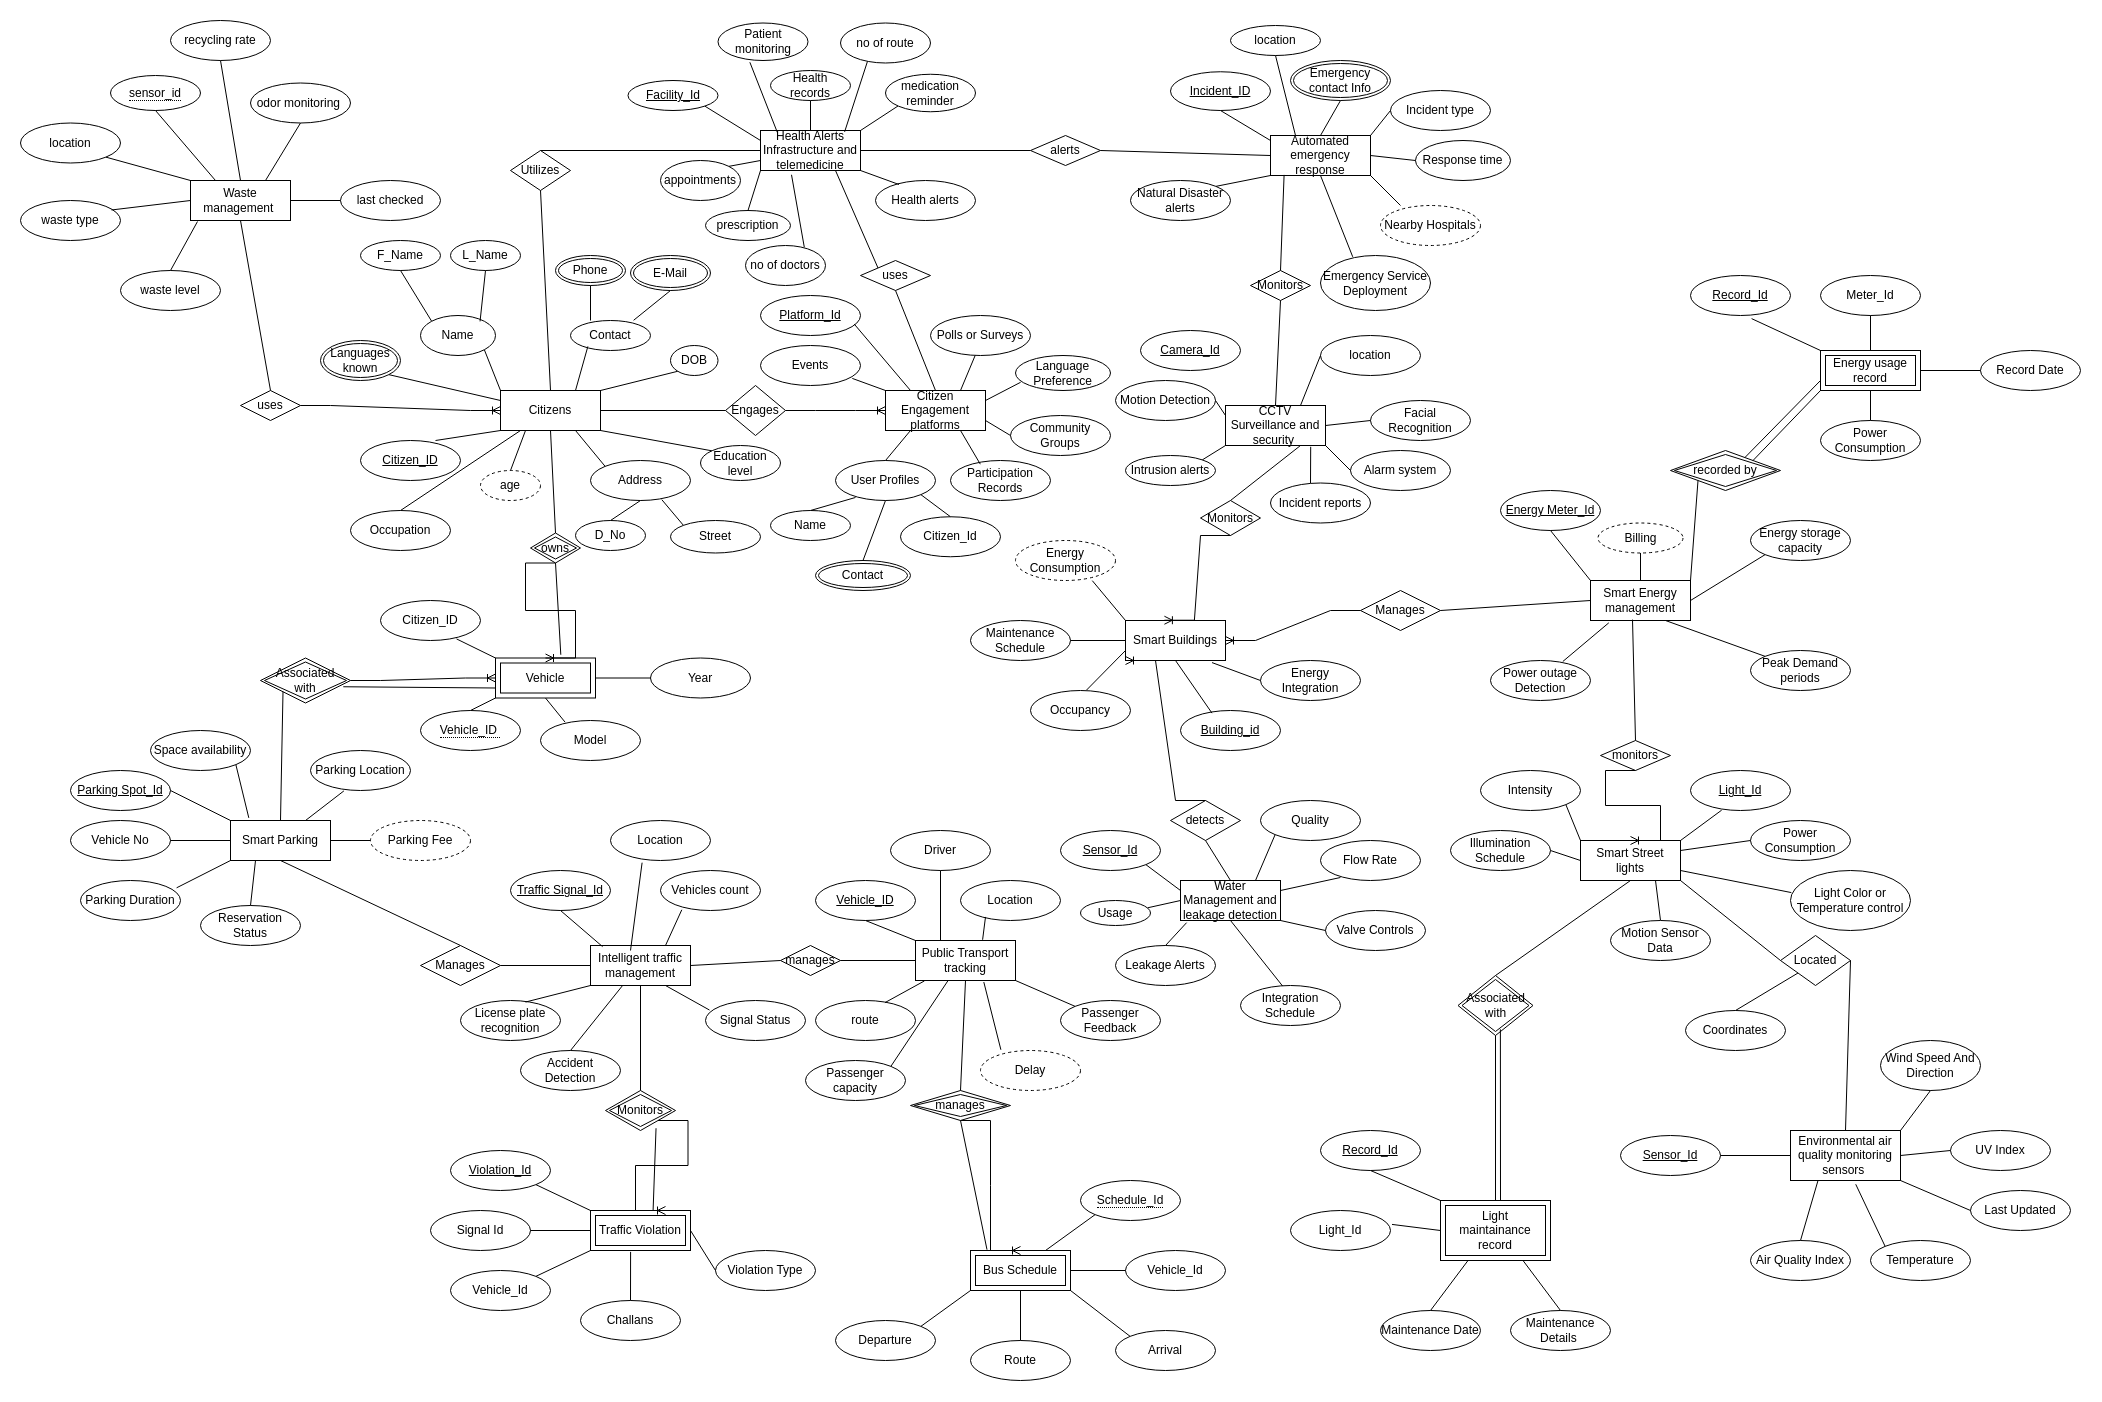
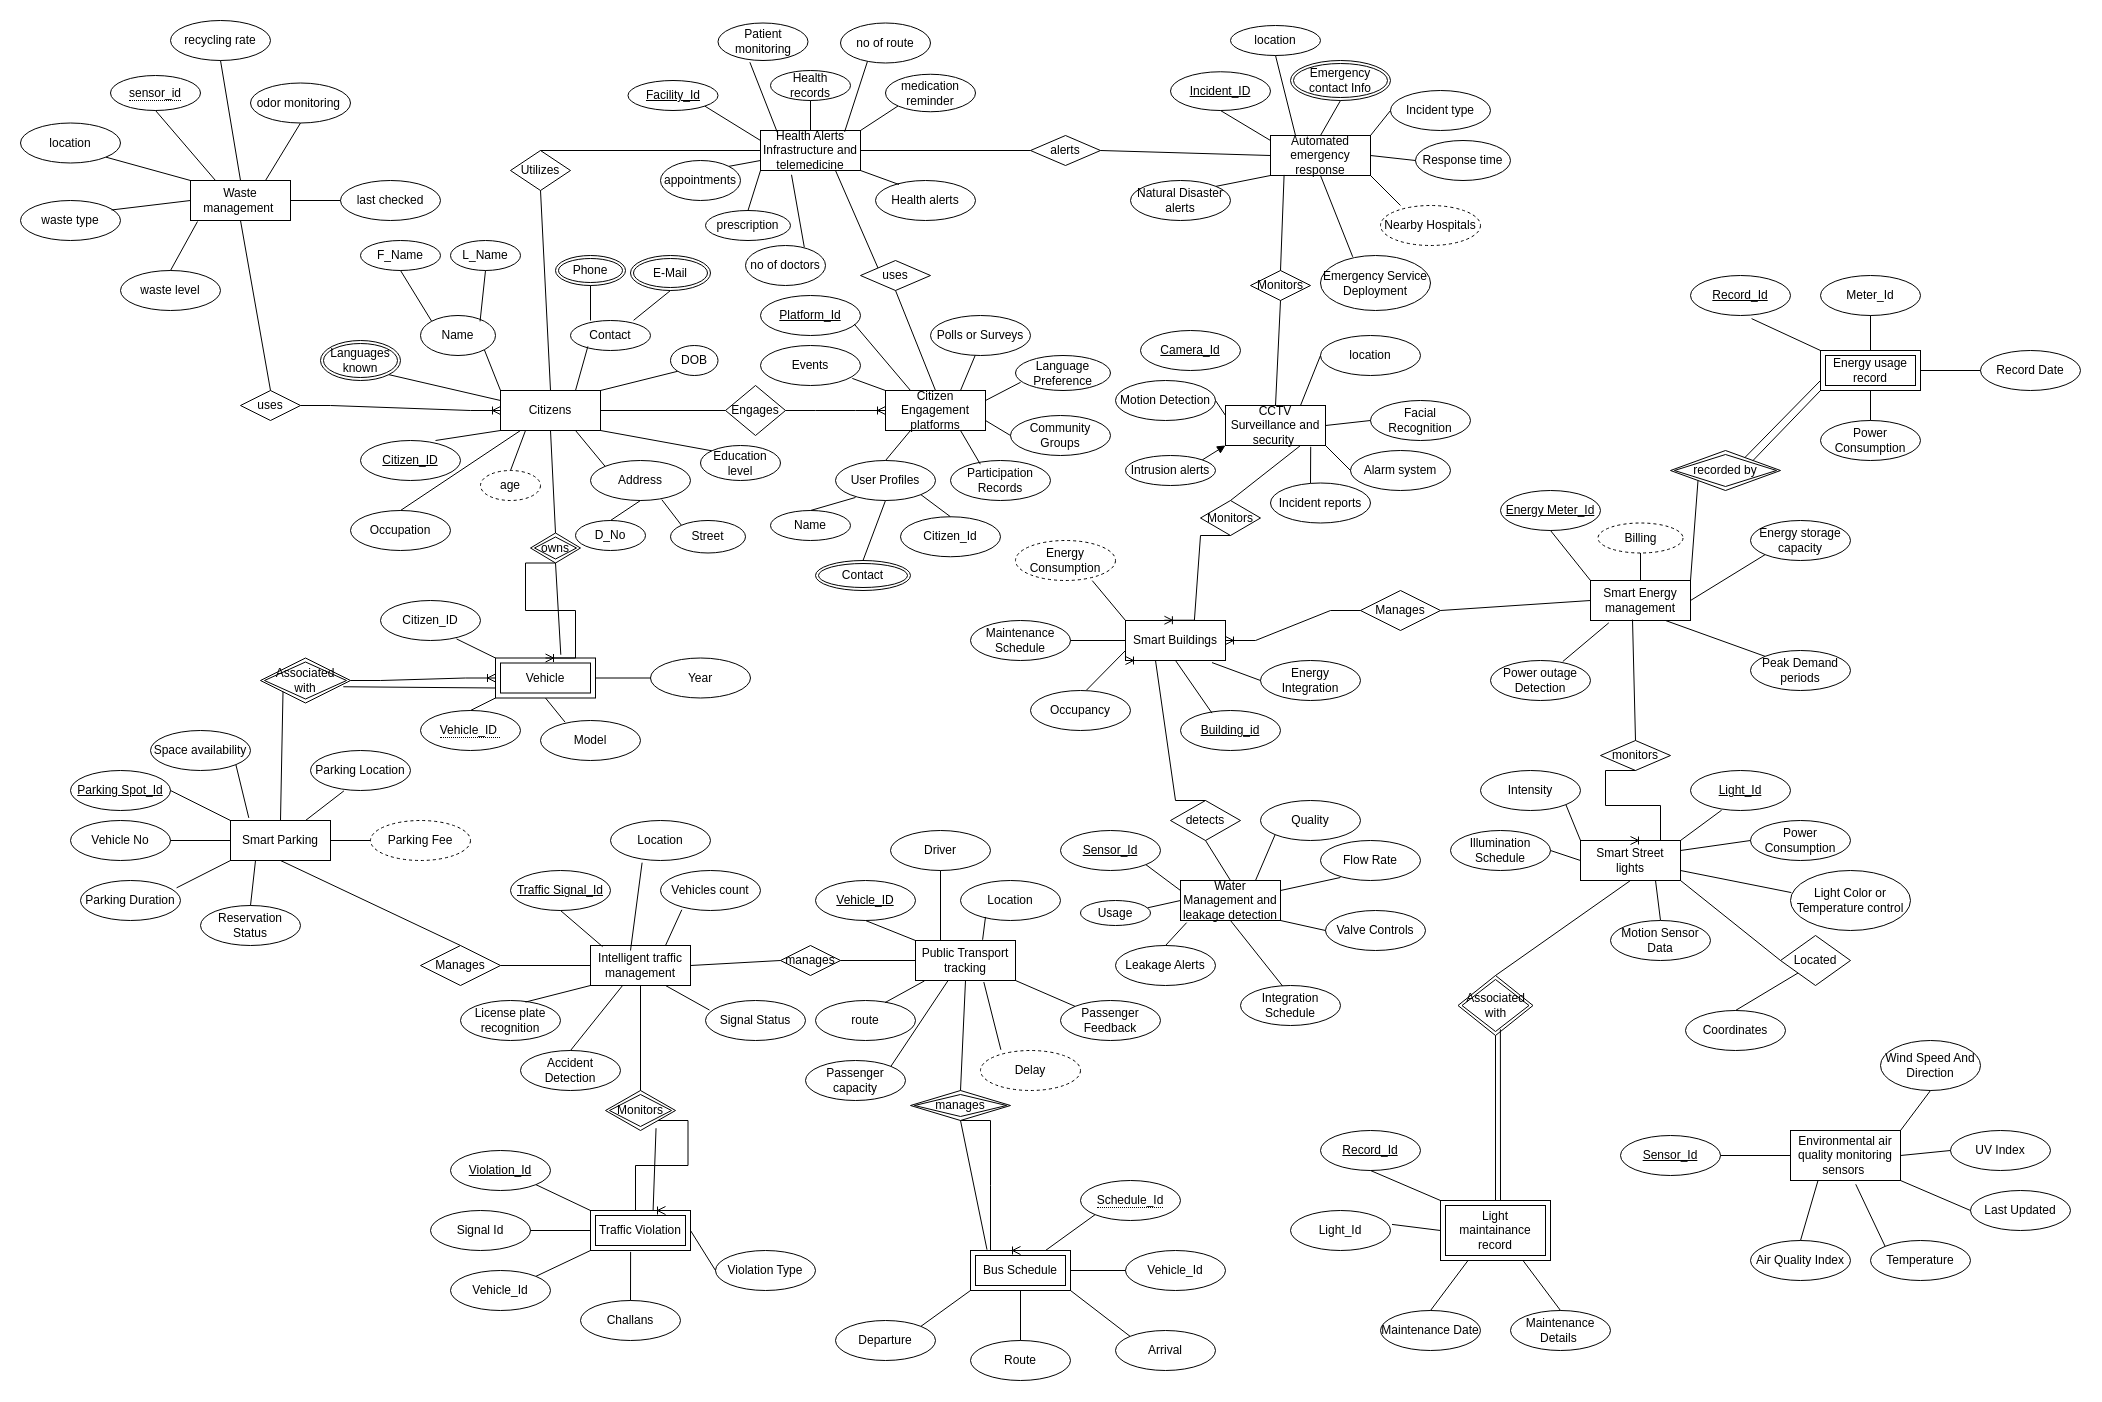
(1220, 449) -> (1218, 450)
(716, 537) -> (708, 537)
(1848, 1046) -> none
